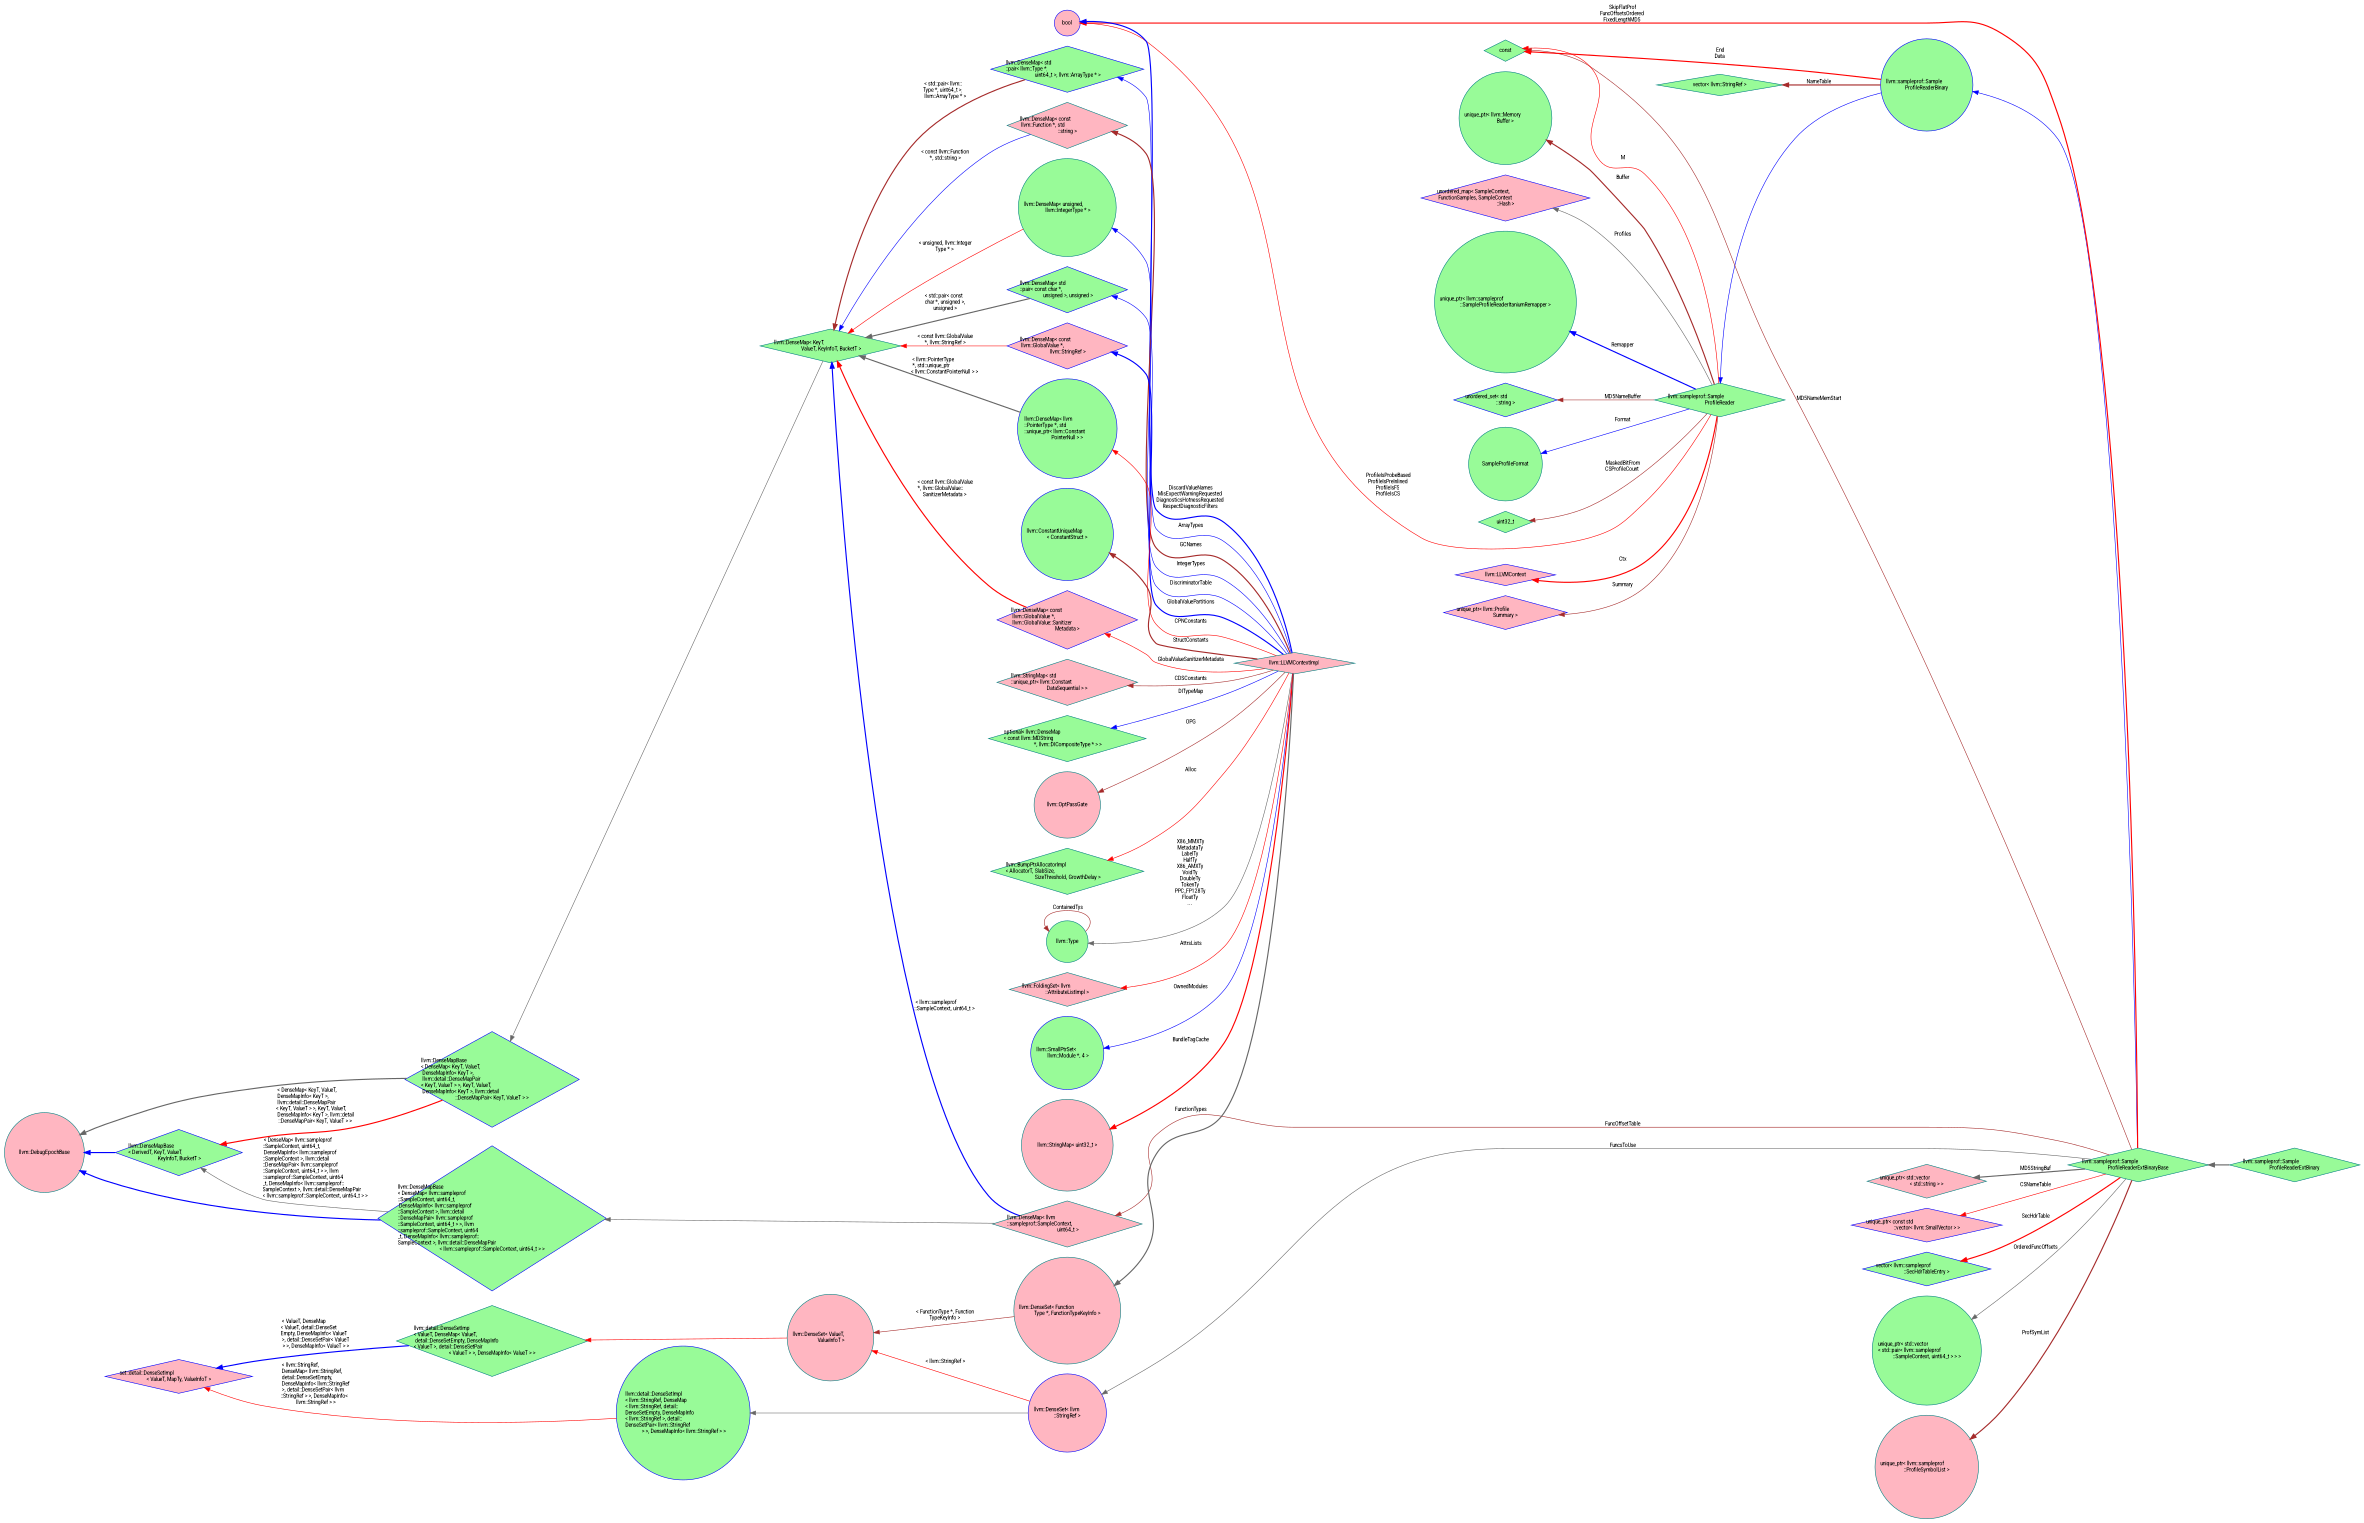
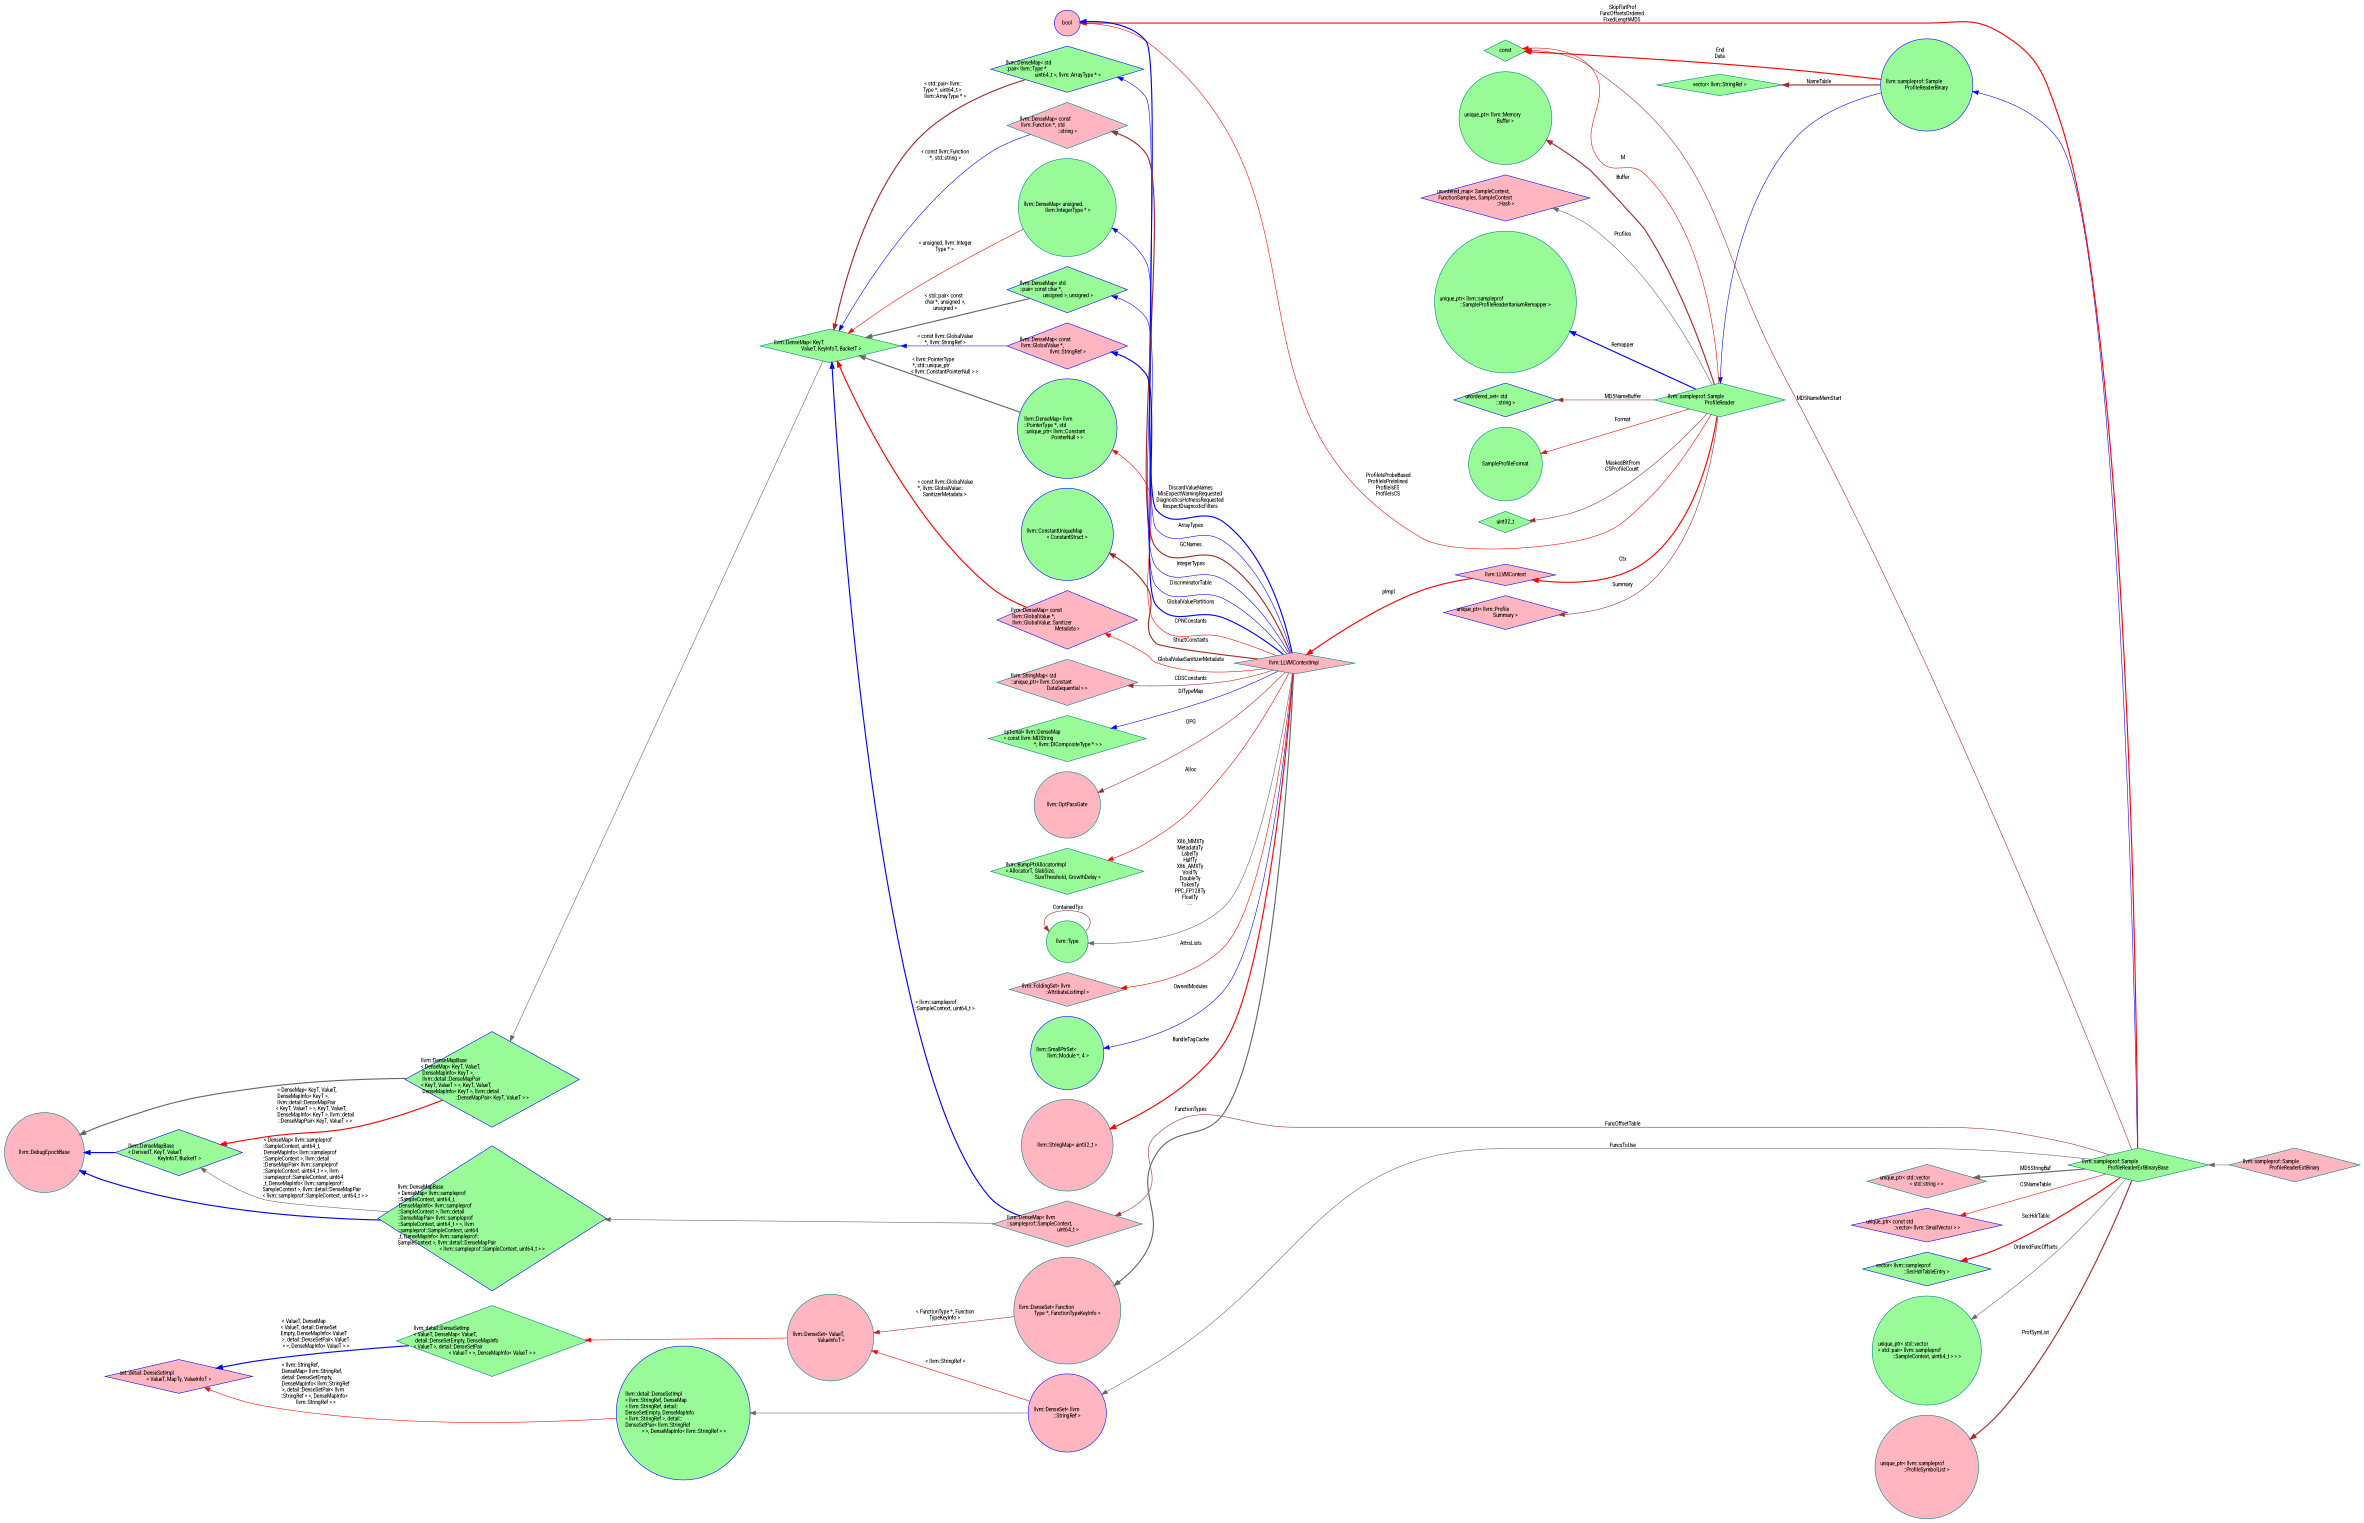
(957, 346) -> (957, 346)
(1618, 430) -> (1618, 430)
none -> (1388, 605)
(2222, 1165) -> (2222, 1165)
(2295, 1165) -> (2295, 1165)
